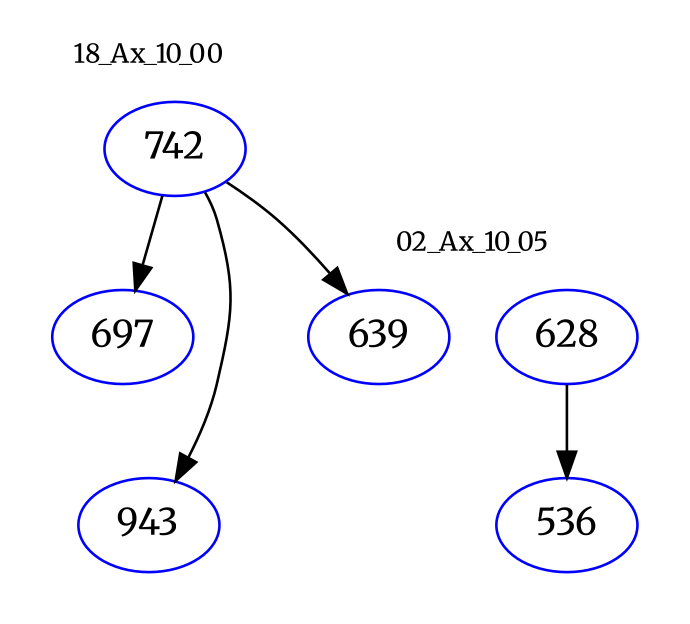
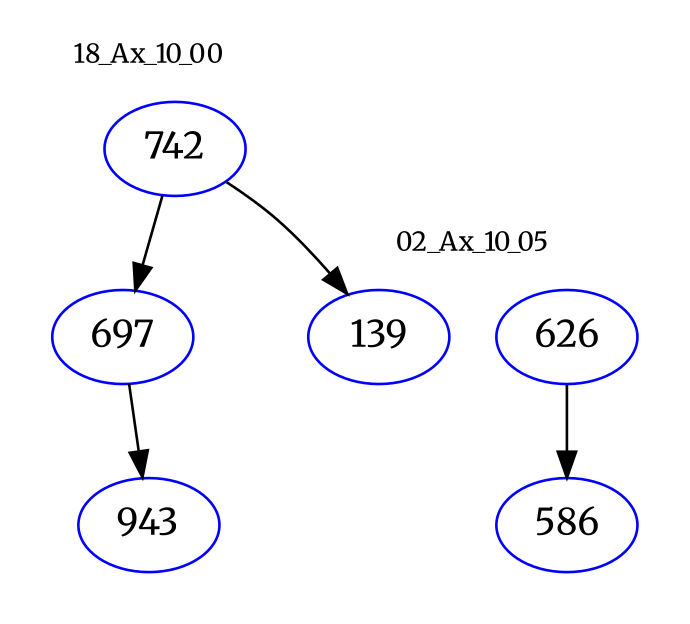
(228, 326) -> (134, 417)
(379, 337) -> (379, 337)
(567, 337) -> (567, 337)
(567, 525) -> (567, 525)
